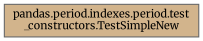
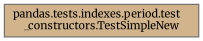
(102, 21) -> (102, 21)
